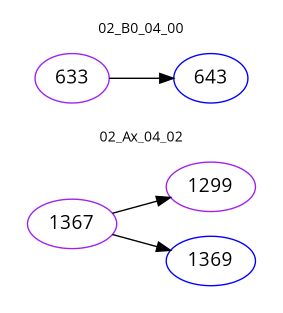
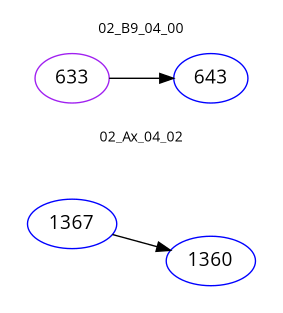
(141, 30) -> (141, 30)
(211, 187) -> none
(72, 224) -> (72, 224)
(211, 261) -> (211, 261)
